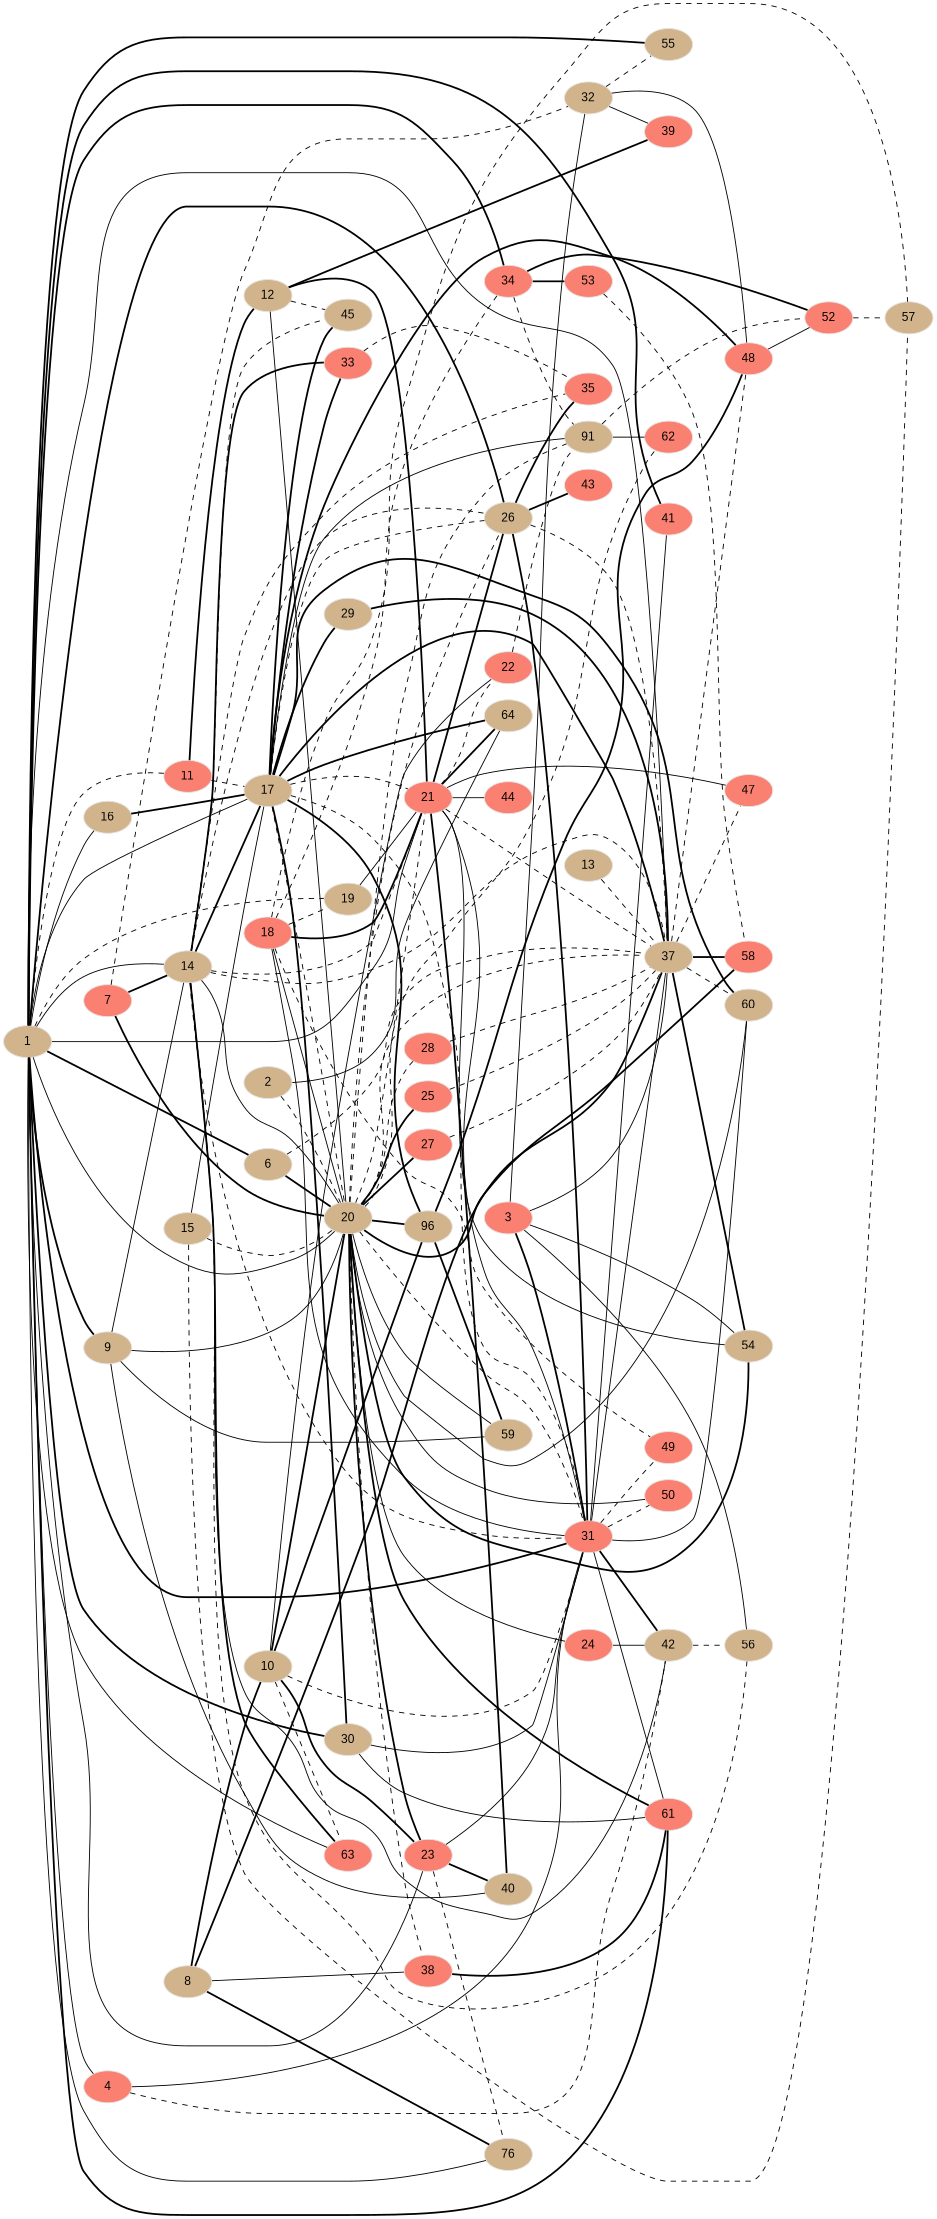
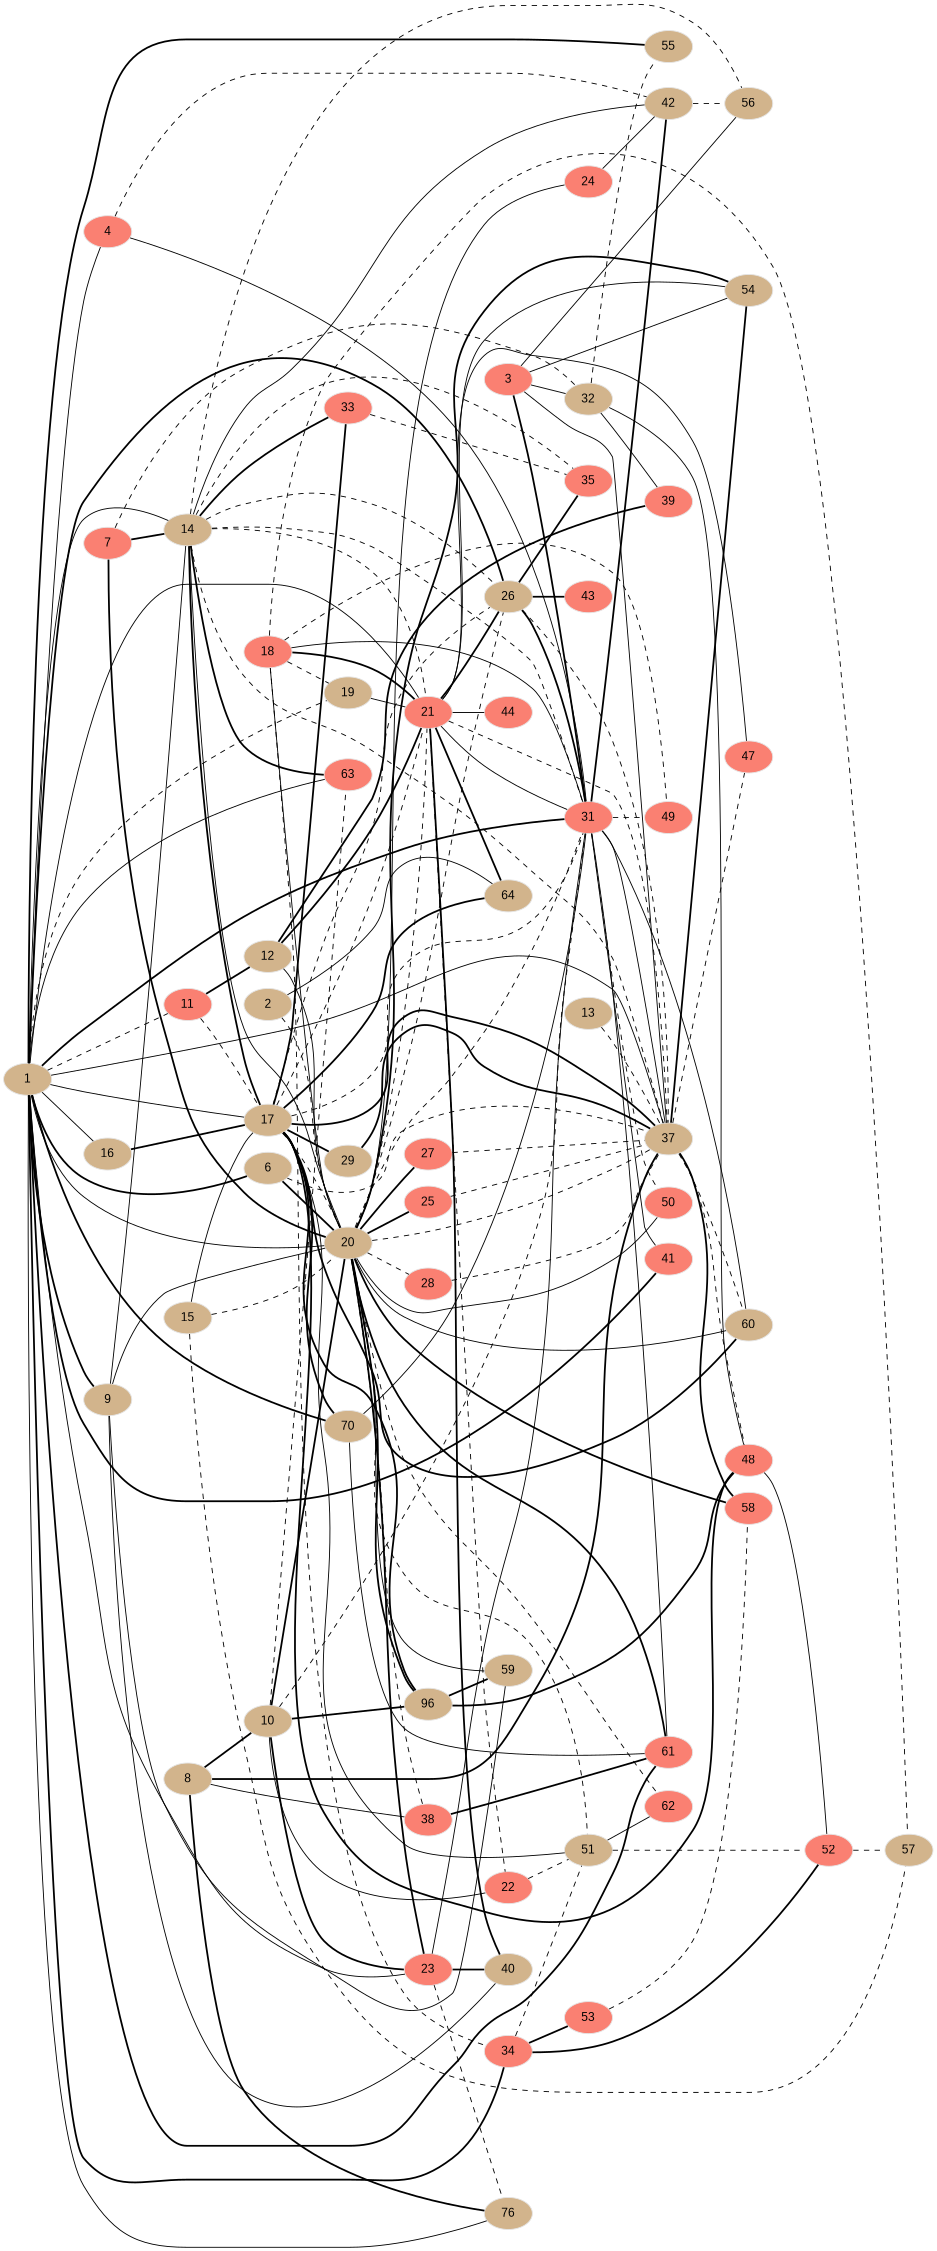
(348, 315) -> none
(588, 437) -> (588, 1850)
(348, 1740) -> (348, 1426)
